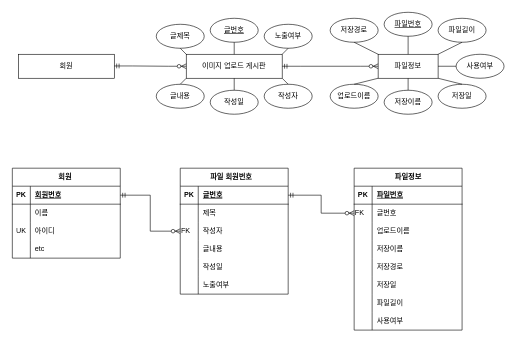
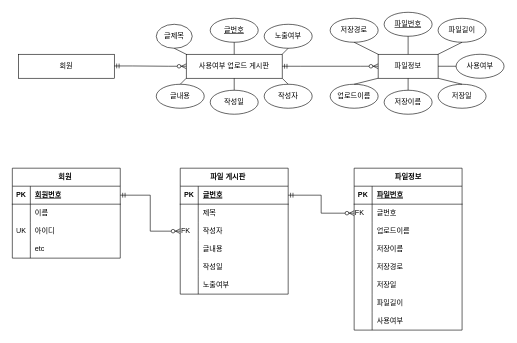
(180, 36) -> (174, 36)
(234, 66) -> (234, 66)
(235, 177) -> (235, 177)
